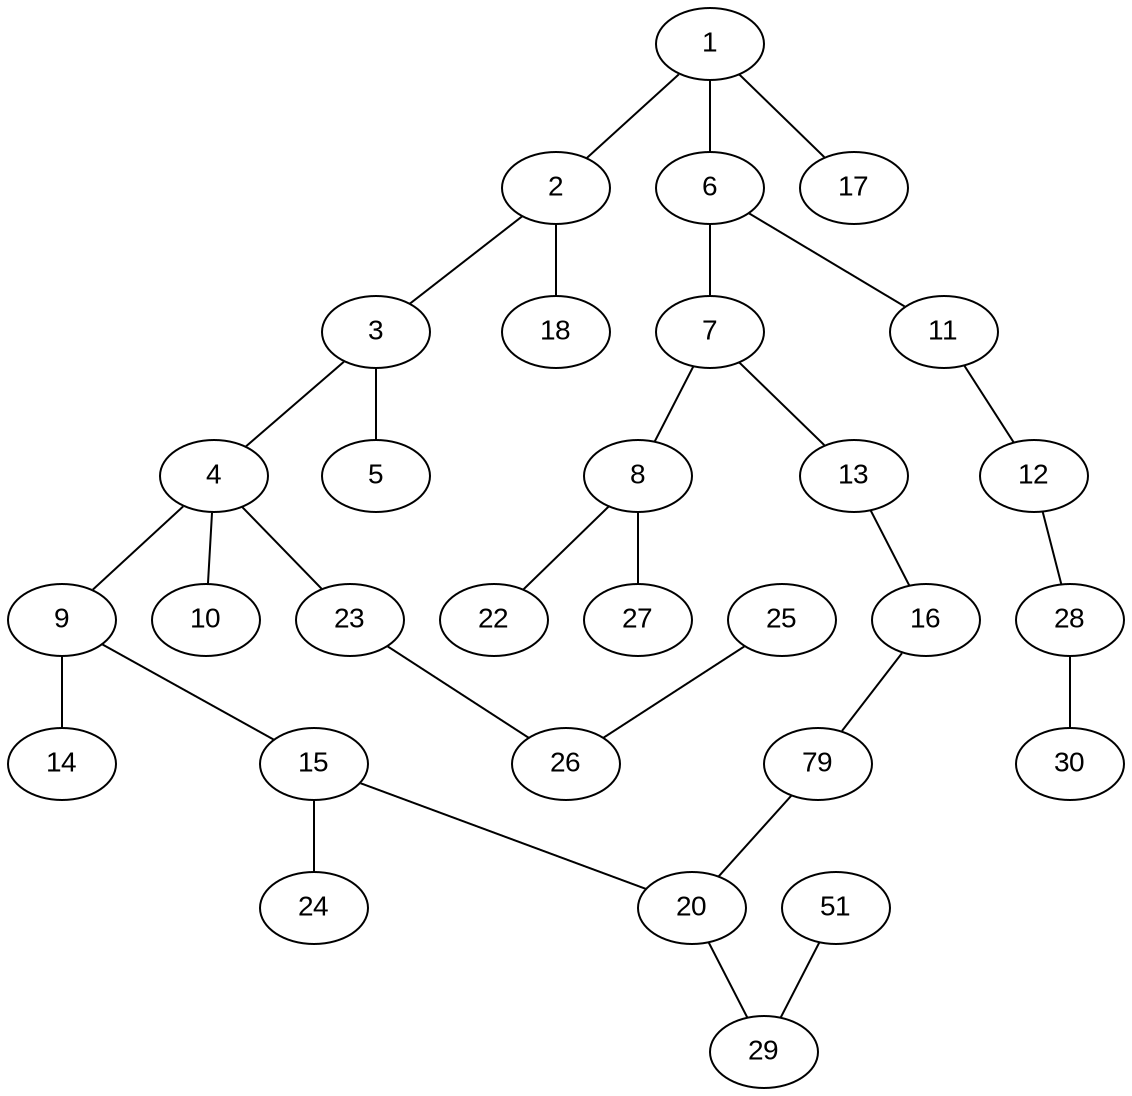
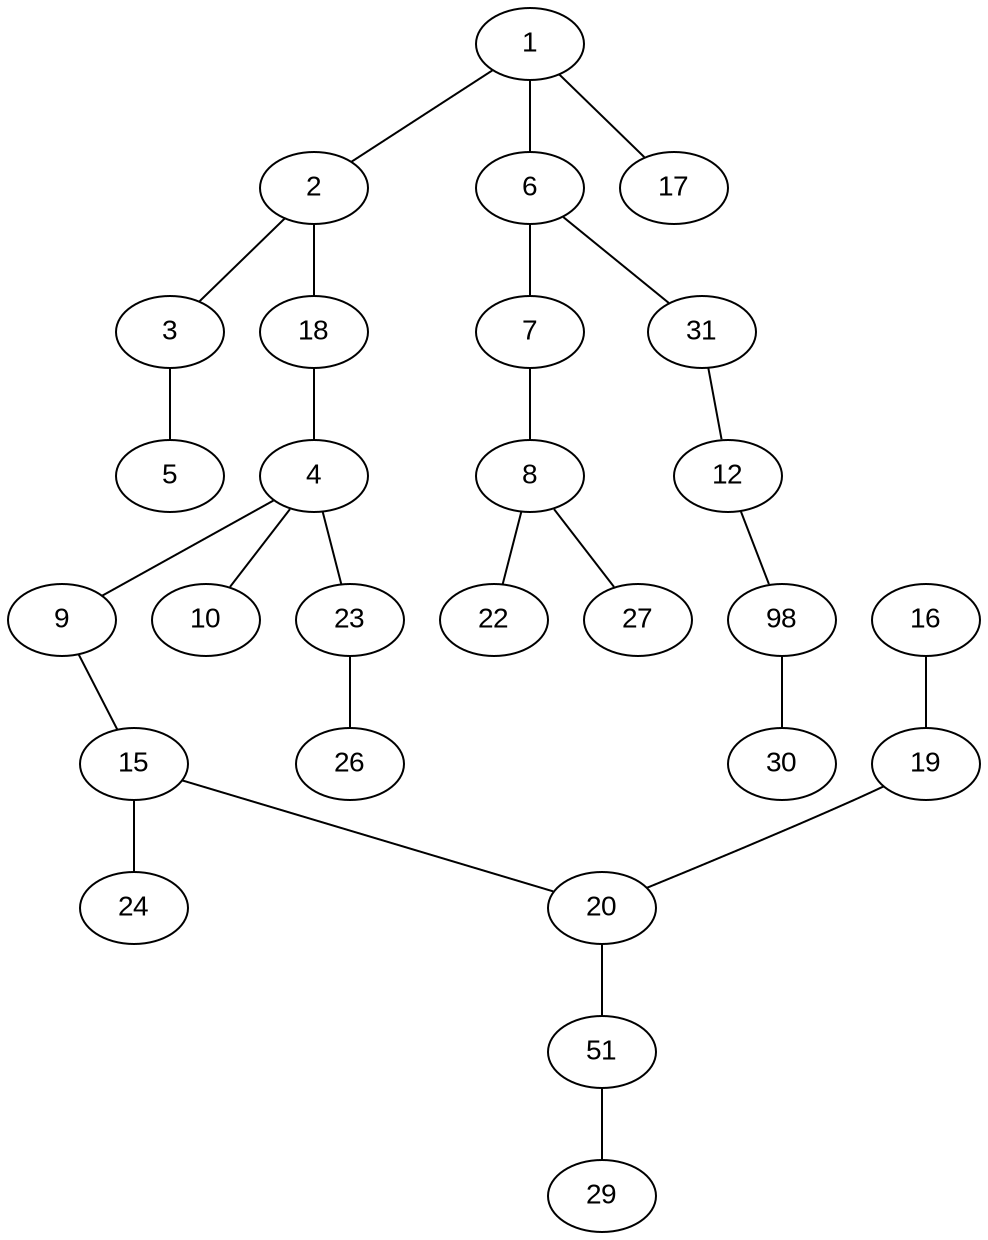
(944, 332) -> (702, 332)
(295, 404) -> (314, 404)
(854, 476) -> none
(782, 620) -> none
(1070, 620) -> (782, 620)
(62, 764) -> none
(818, 764) -> (926, 764)
(728, 980) -> (602, 980)
